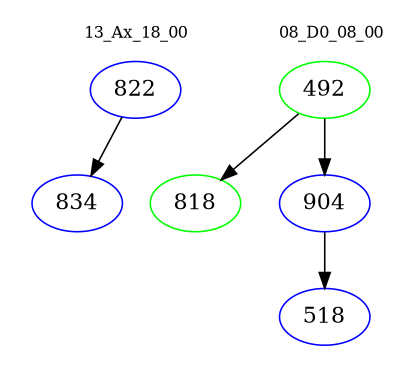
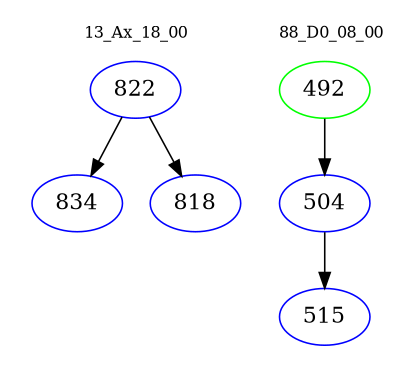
(332, 34) -> (332, 34)
(277, 132) -> (162, 140)
(195, 203) -> (195, 203)
(325, 203) -> (325, 203)
(325, 317) -> (325, 317)
